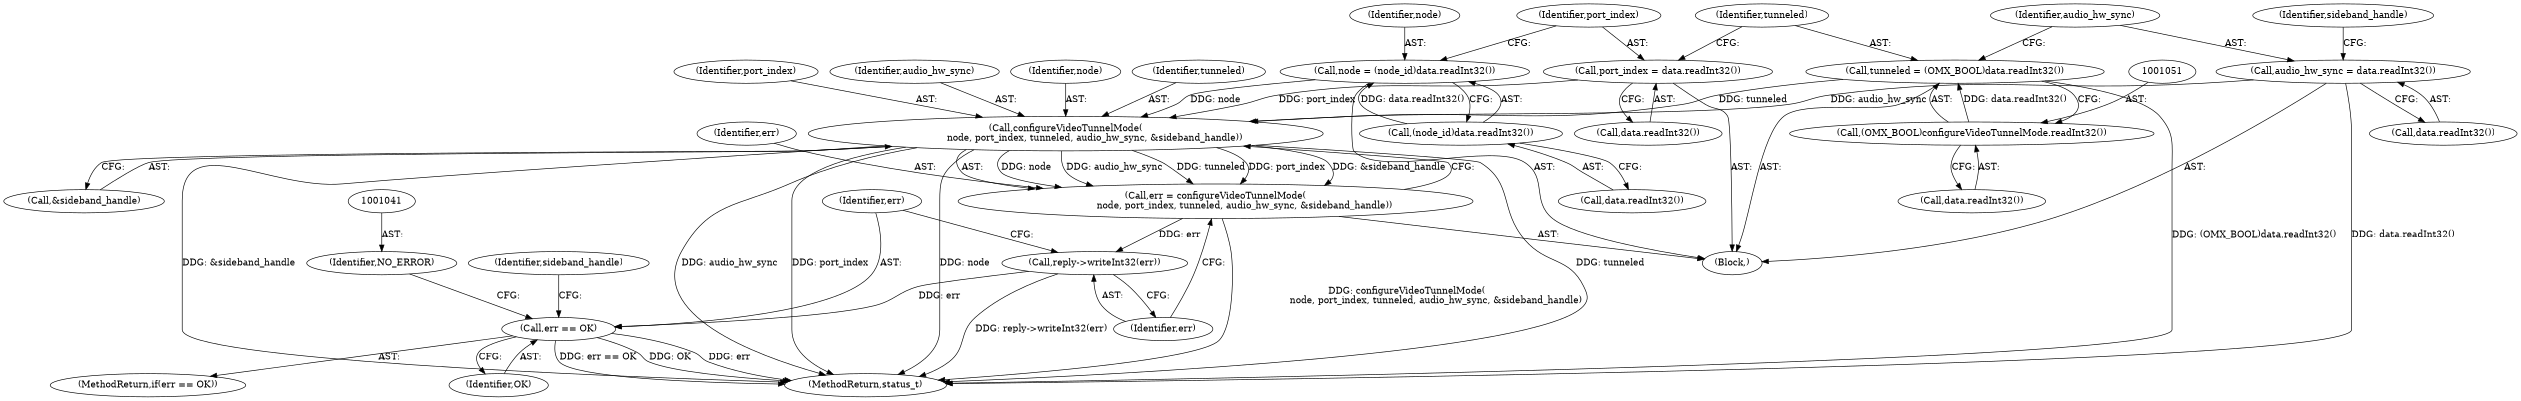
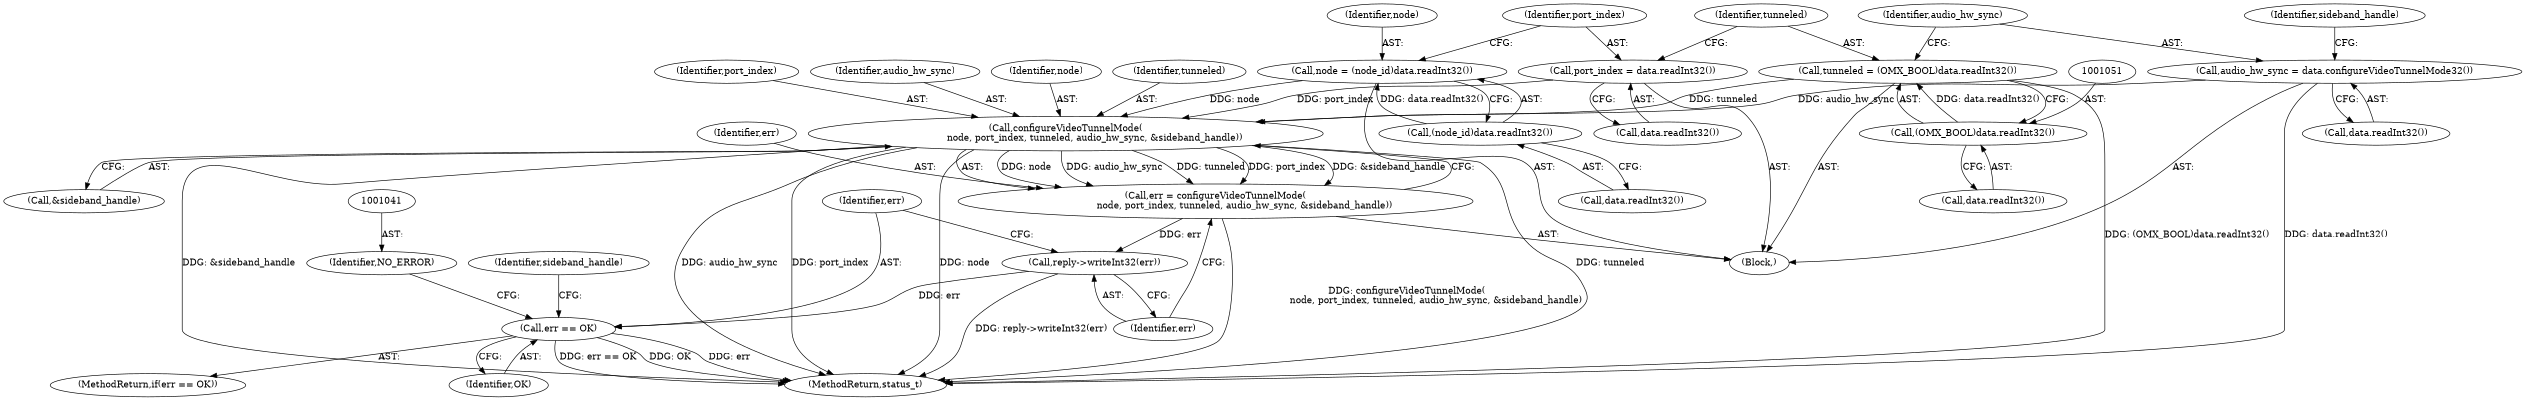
(2343, 72) -> (2335, 72)
(1972, 134) -> (1973, 134)
